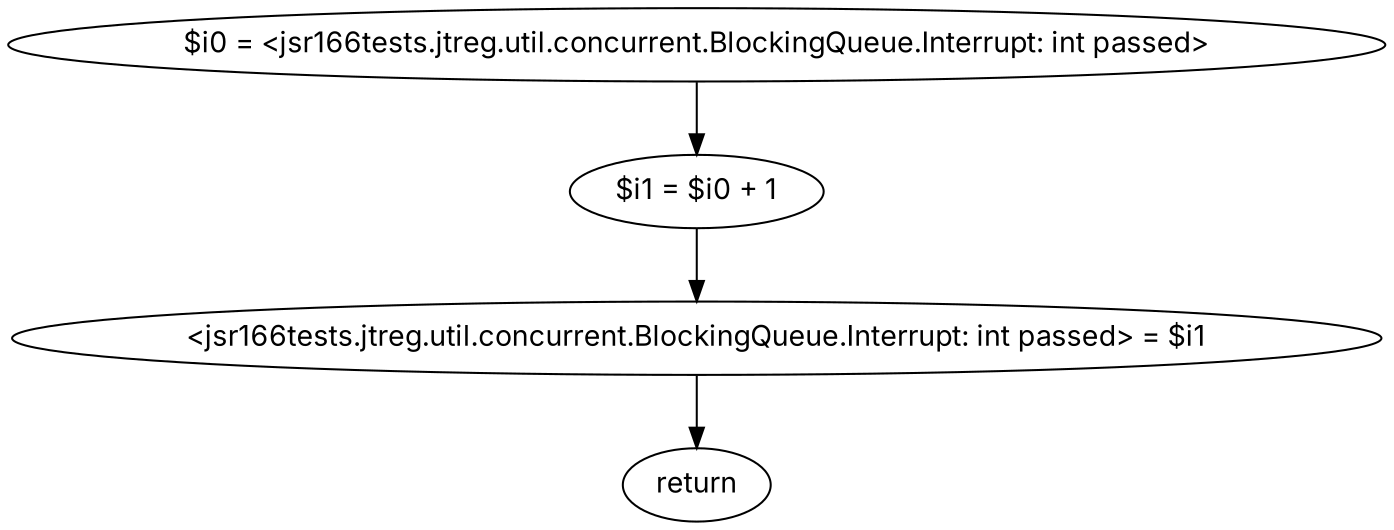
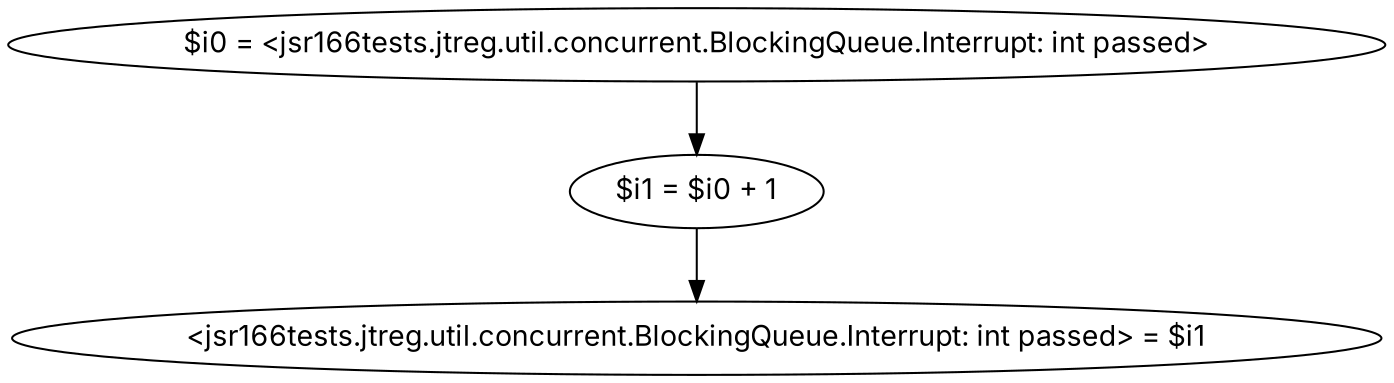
(697, 485) -> none
